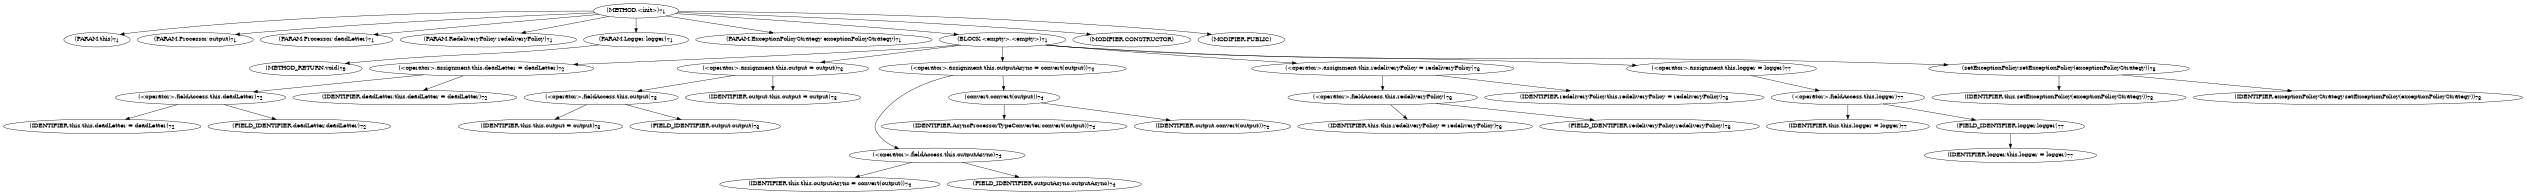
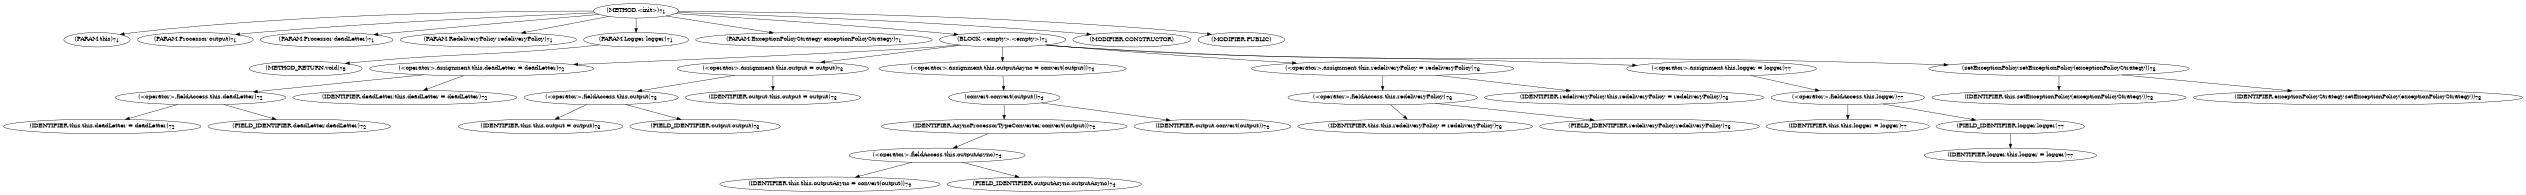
(895, 101) -> (972, 140)
